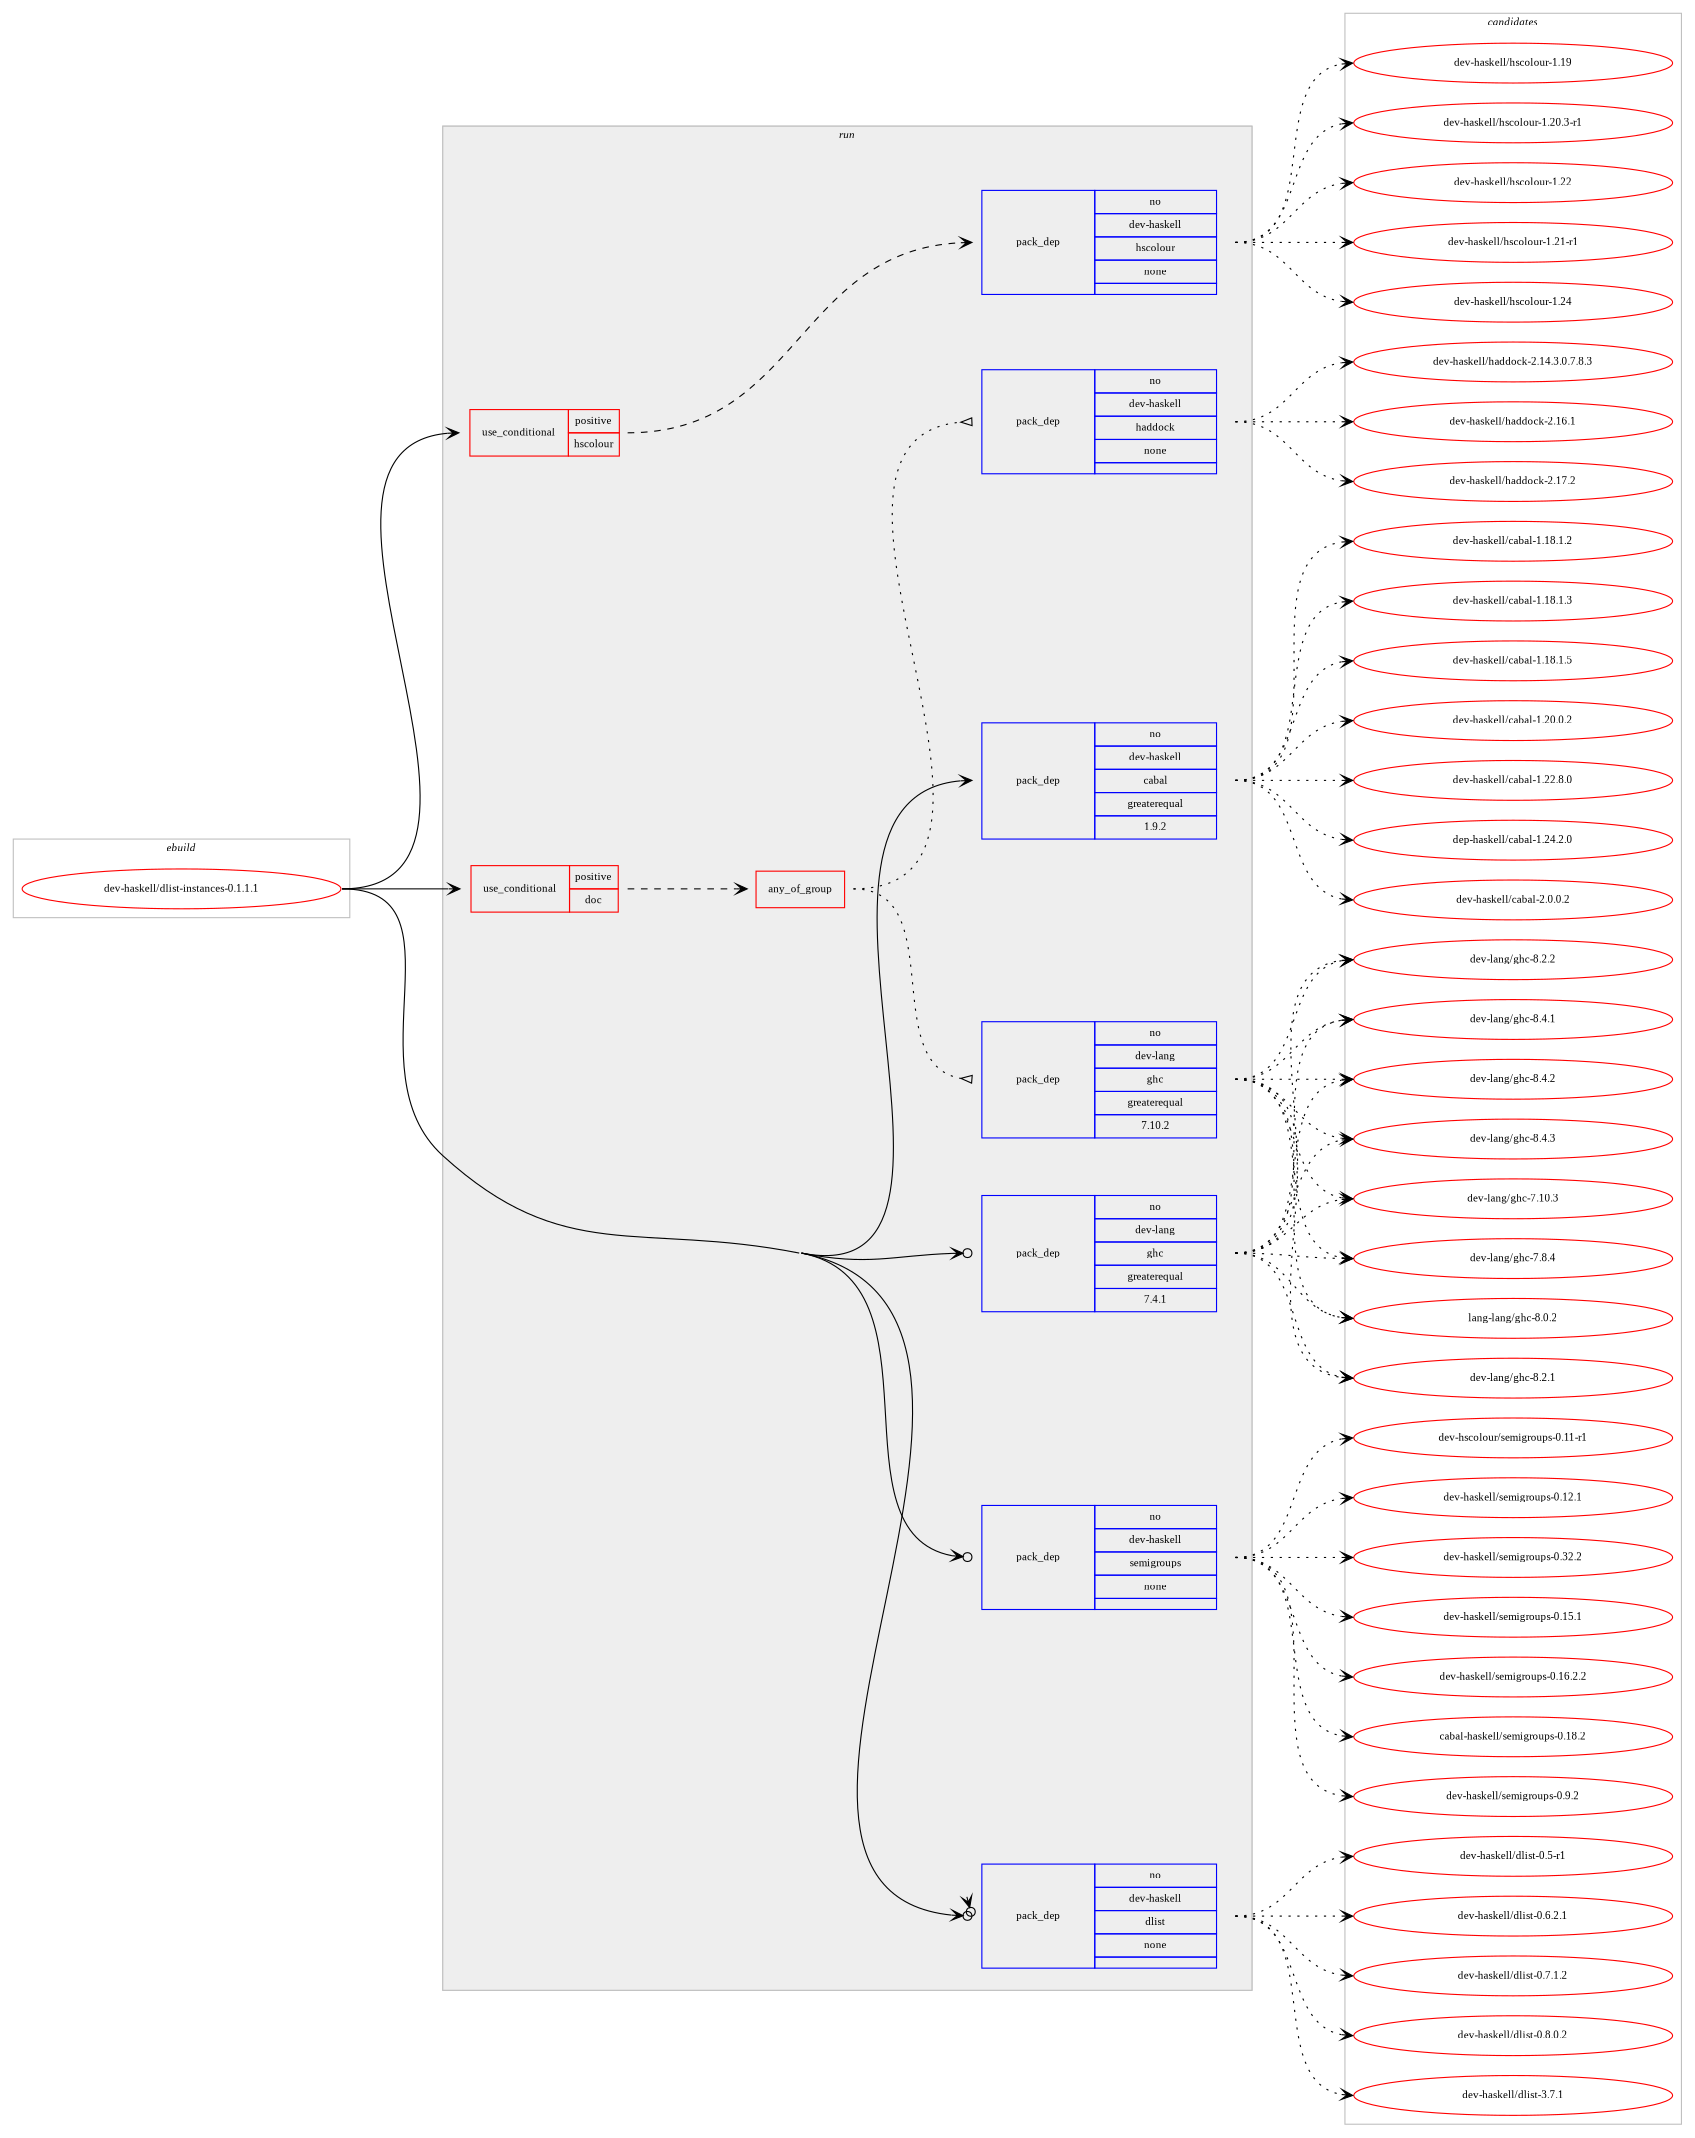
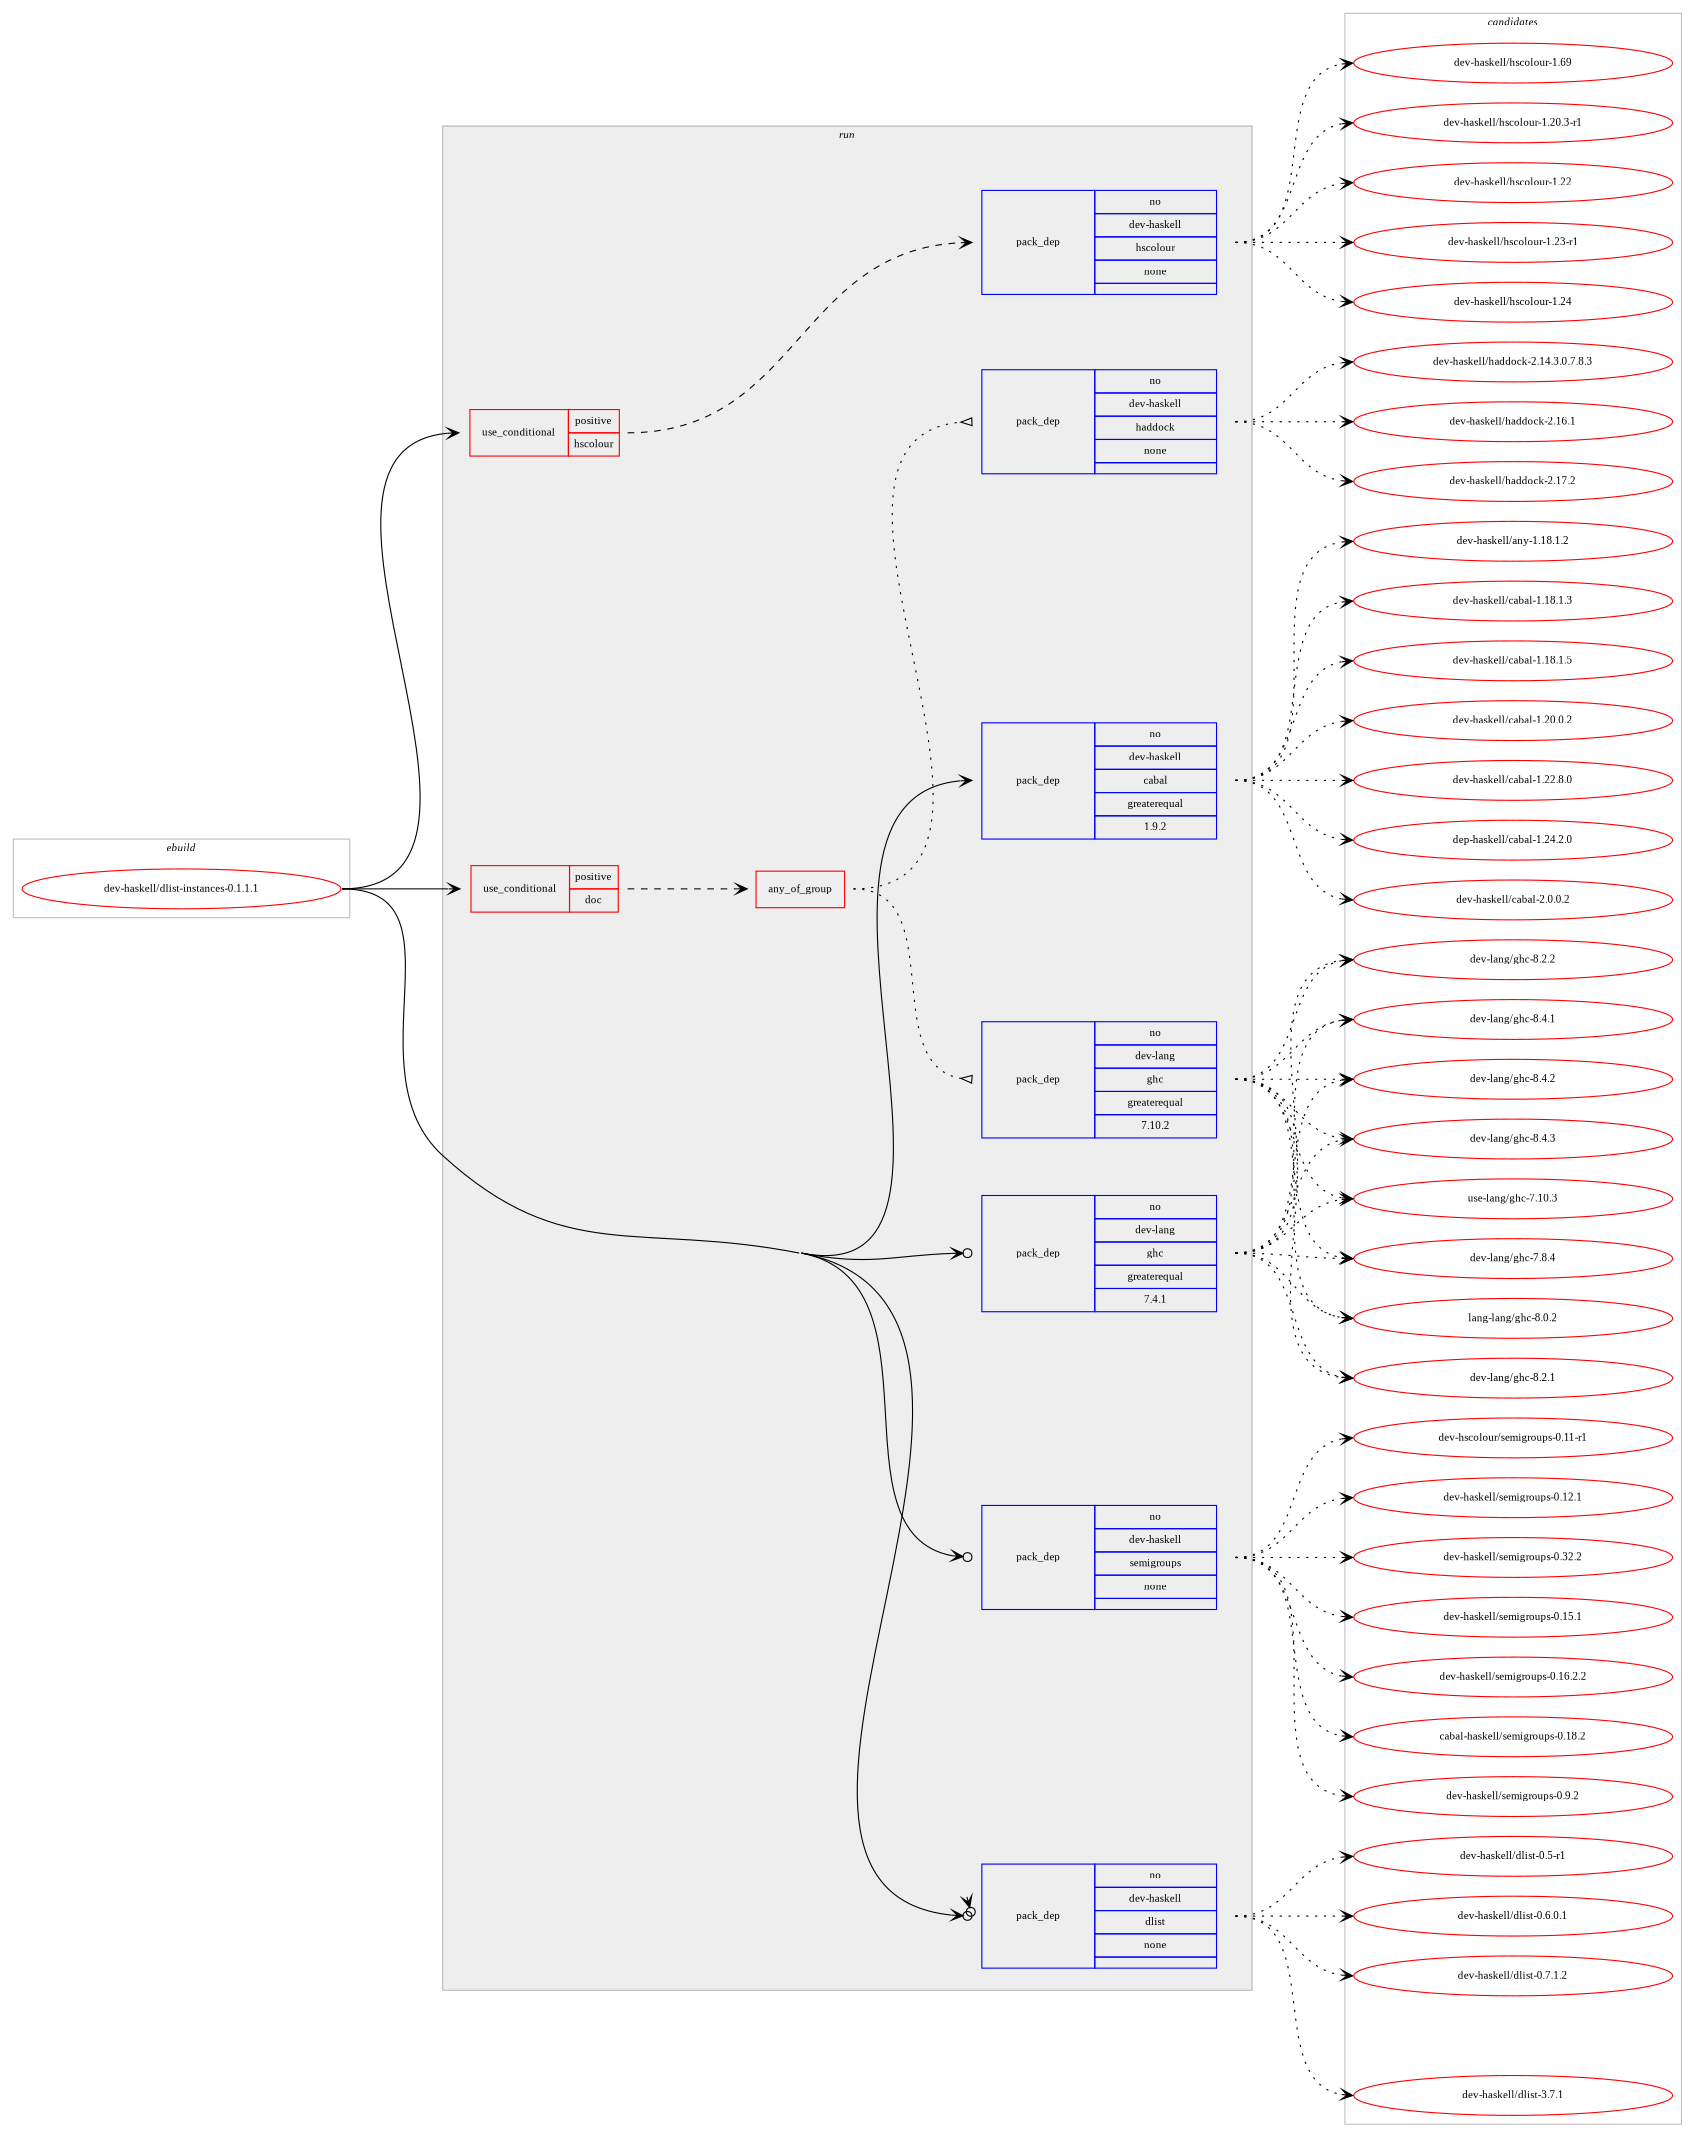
(1513, 63) -> (1513, 63)
(1513, 242) -> (1513, 242)
(1513, 541) -> (1513, 541)
(1513, 1199) -> (1513, 1199)
(1513, 1916) -> (1513, 1916)
(1513, 2036) -> none
